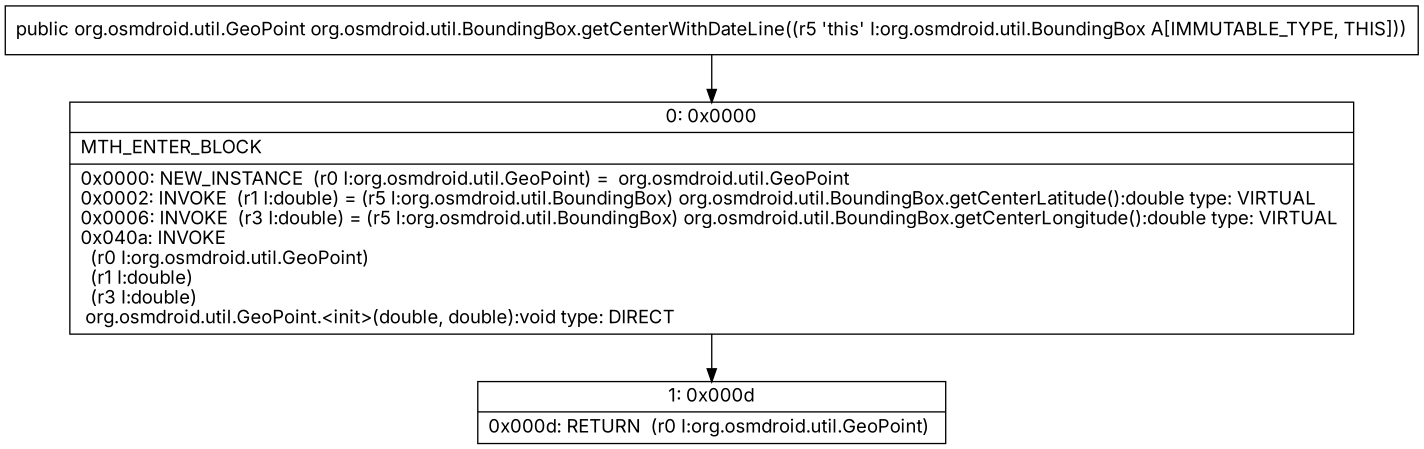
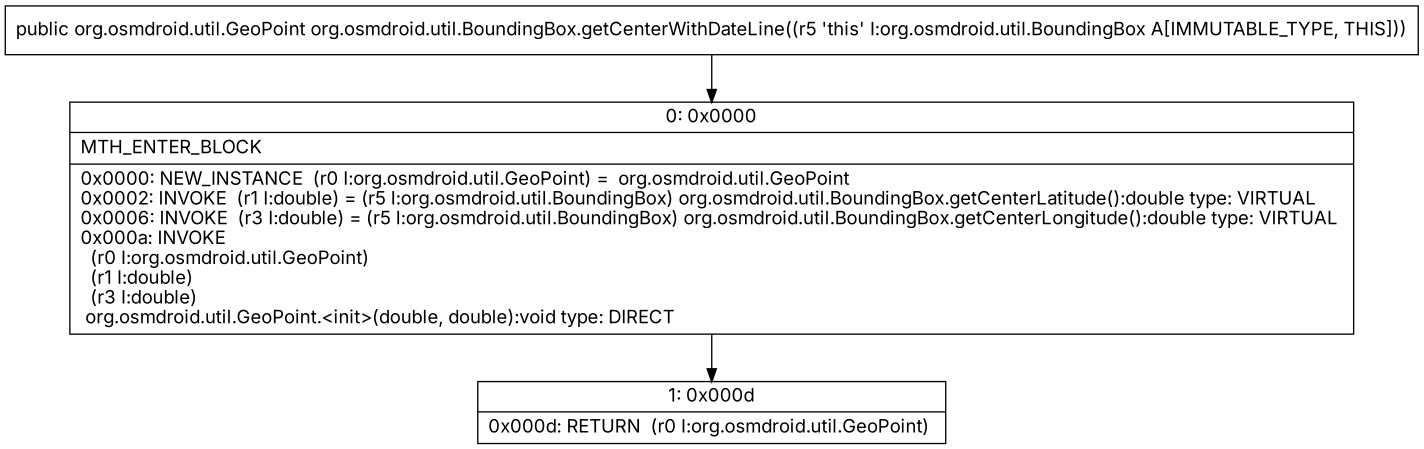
(158, 239) -> (158, 239)
